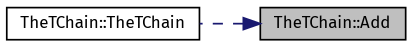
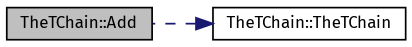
(221, 24) -> (174, 24)
